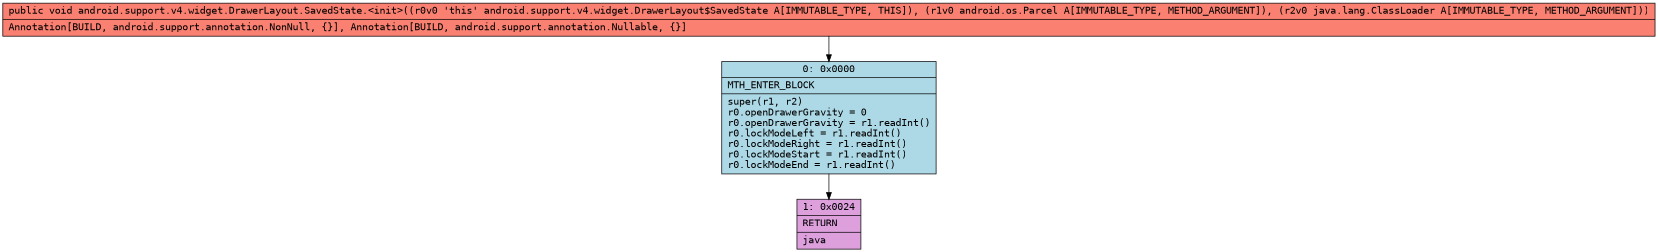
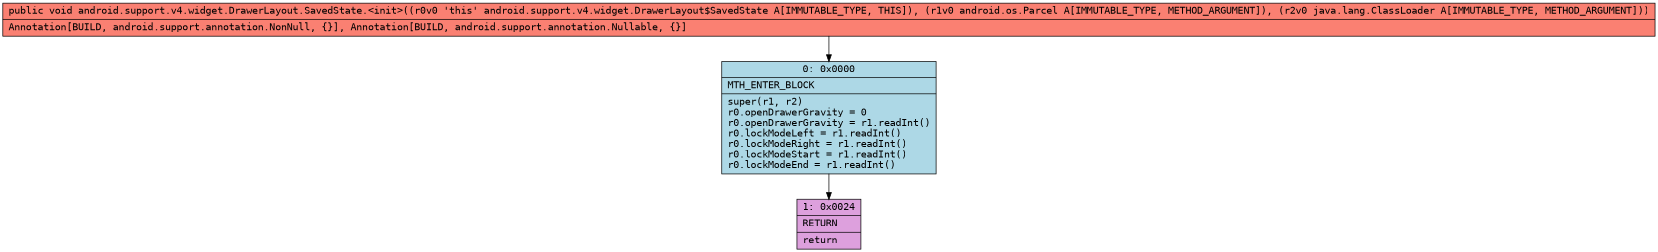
(815, 240) -> (820, 240)
